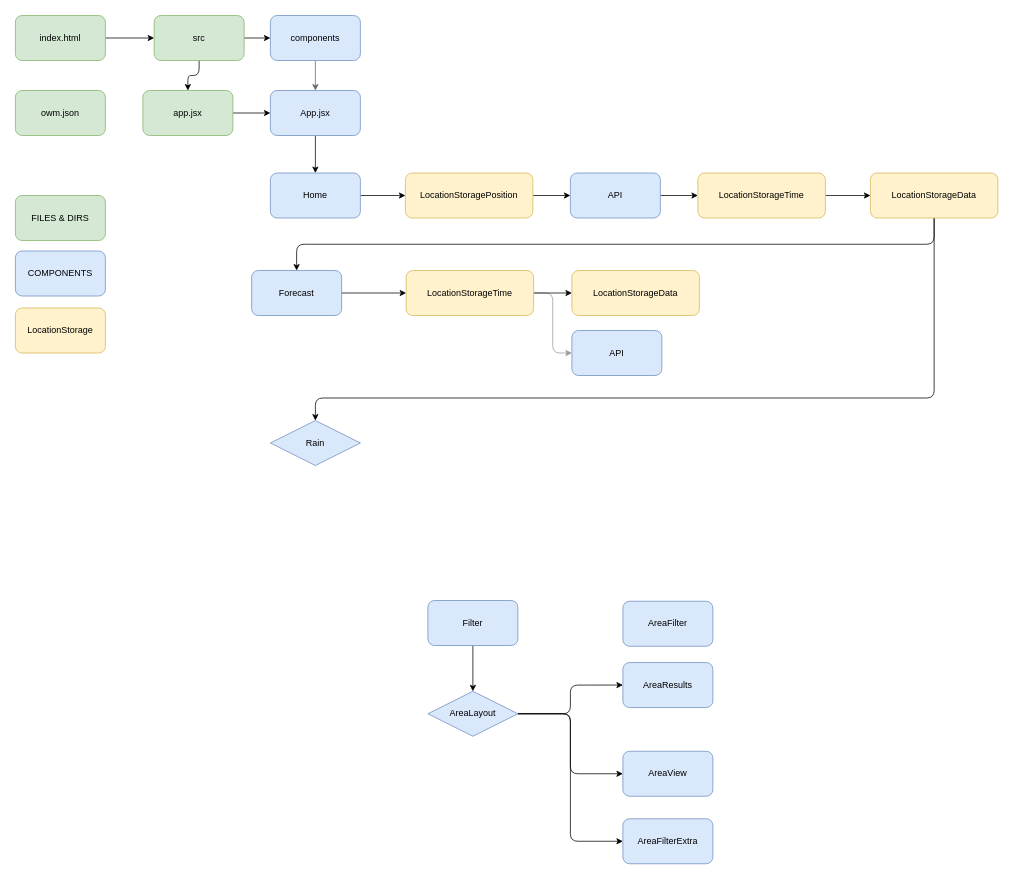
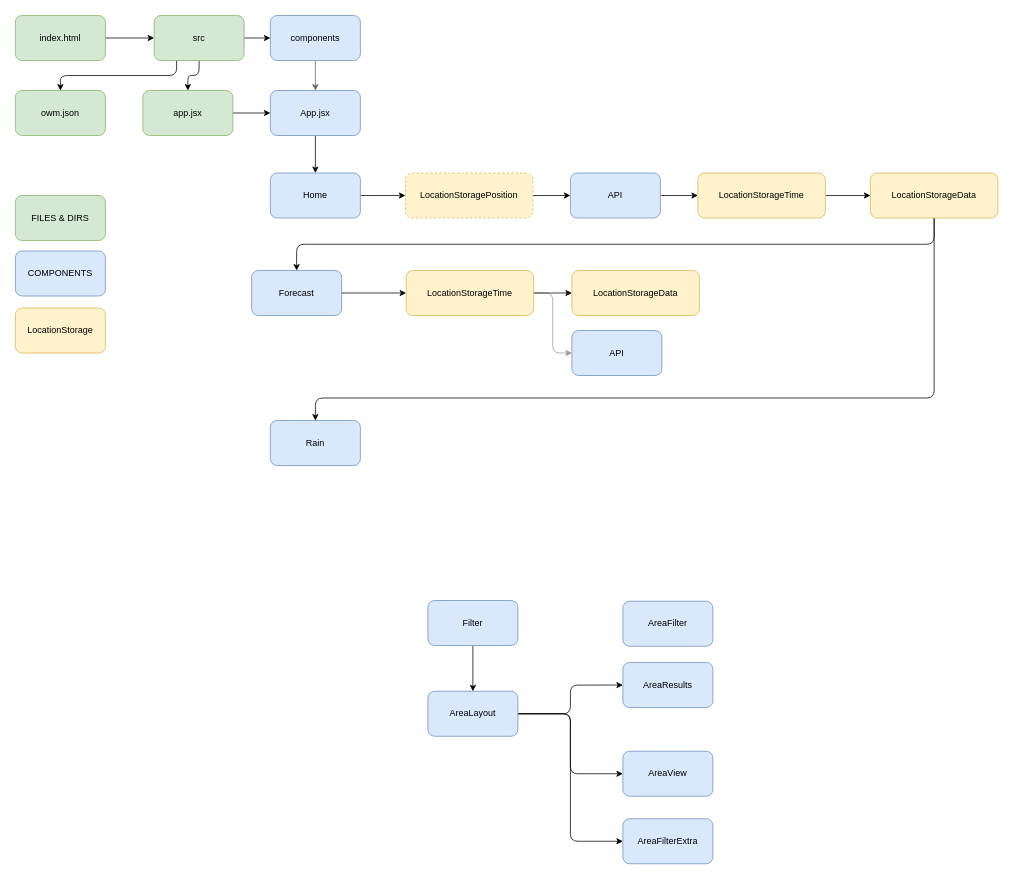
none -> (120, 75)
(469, 195) -> (469, 195)
(315, 443) -> (315, 443)
(473, 714) -> (473, 714)
